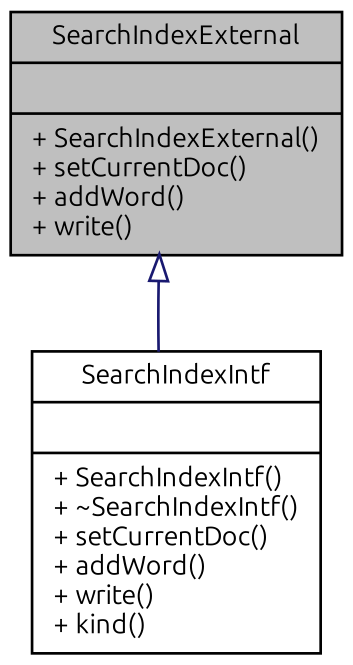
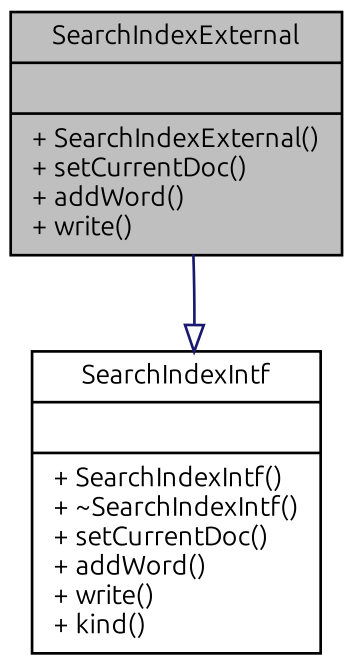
(158, 316) -> (194, 290)
